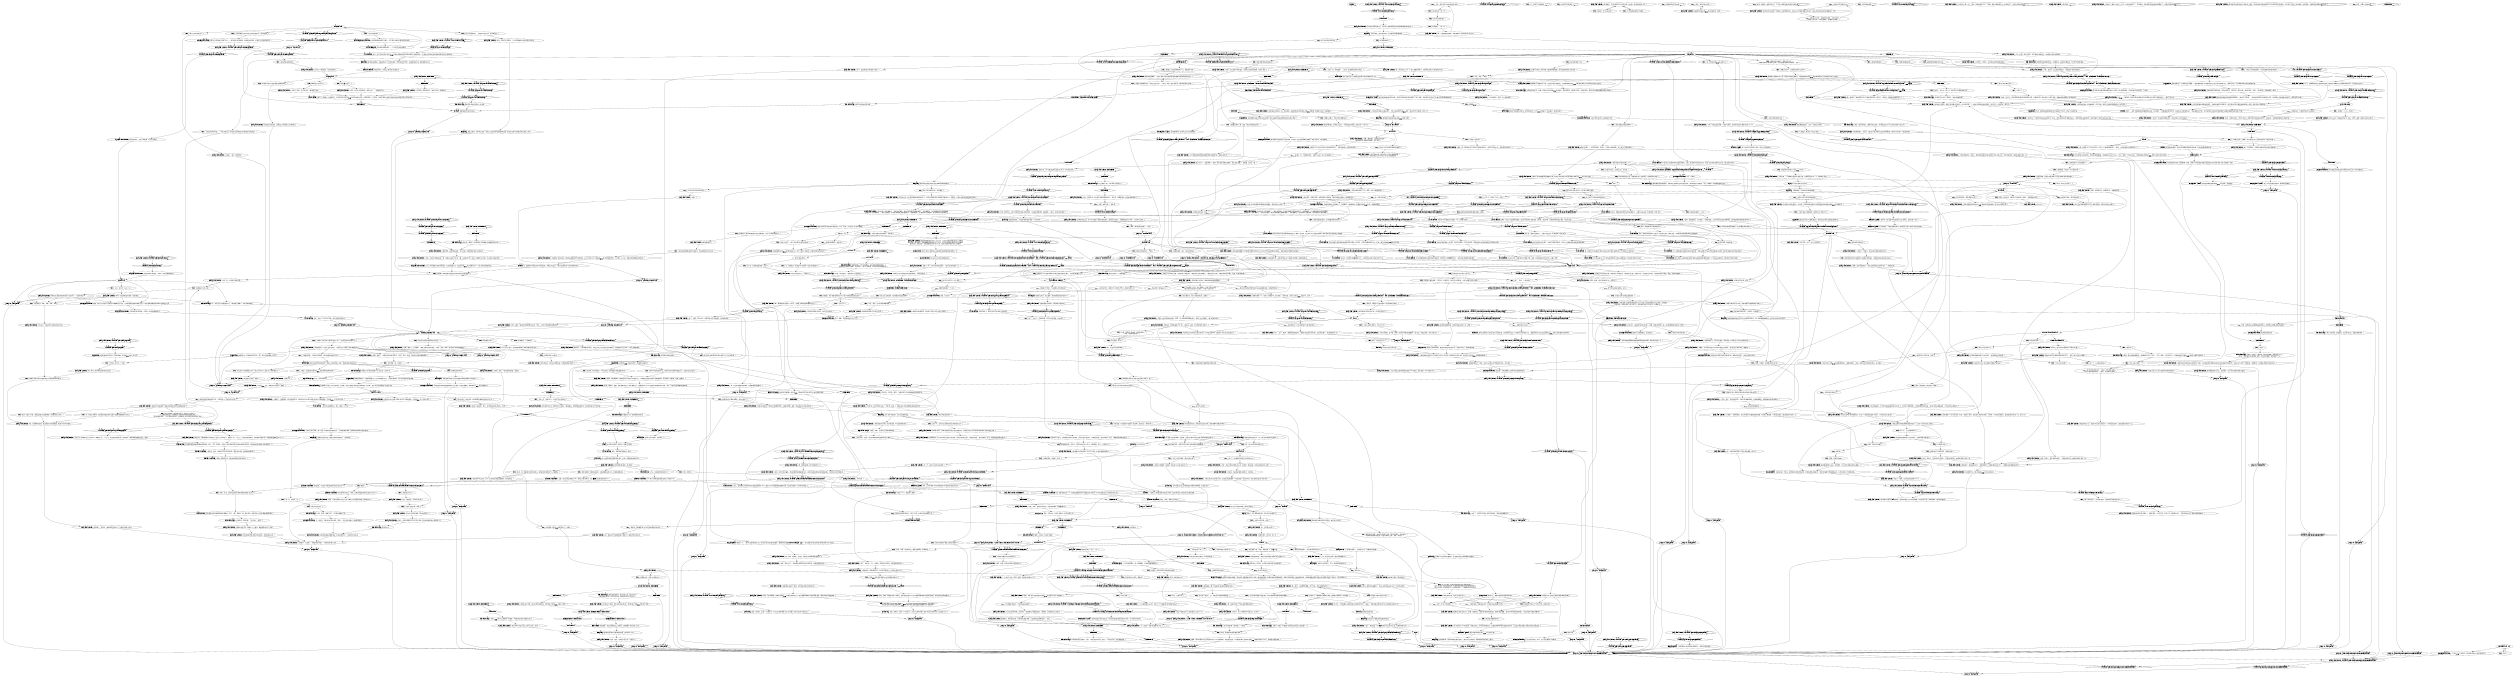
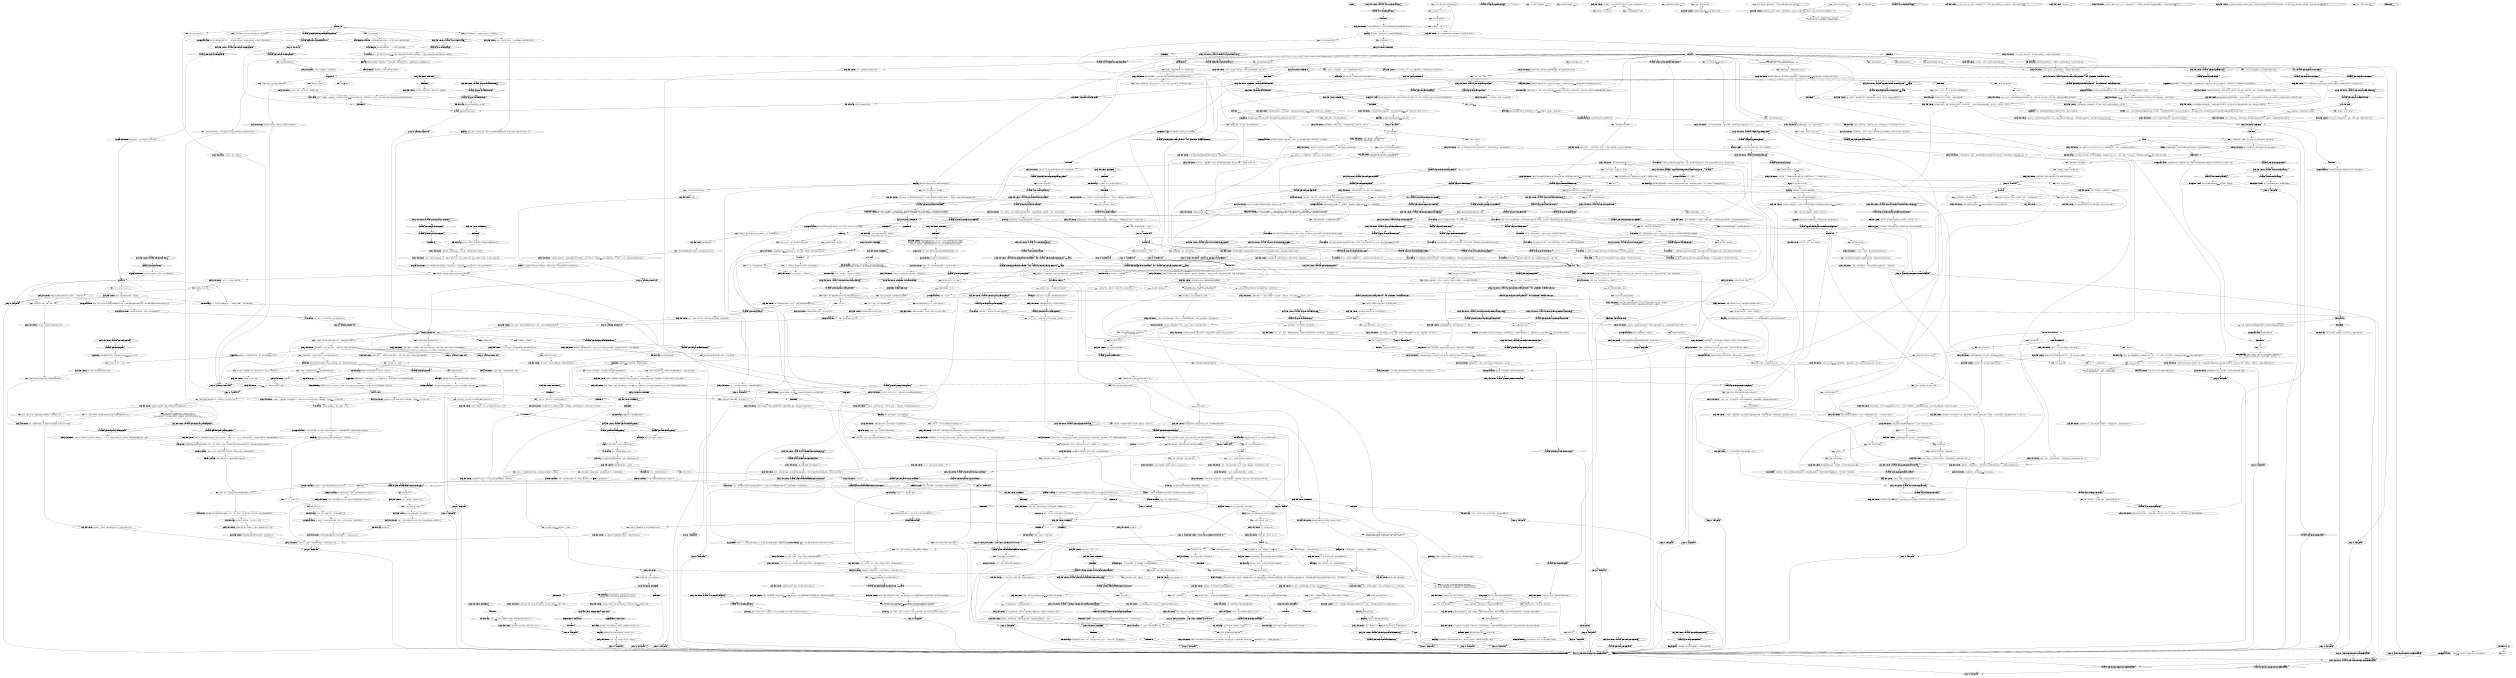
(361, 91) -> none
(1392, 132) -> (1392, 132)
none -> (1043, 184)
(1632, 212) -> none
(842, 234) -> (842, 234)
(800, 258) -> (800, 258)
none -> (929, 304)
(939, 415) -> none
(1240, 451) -> (1240, 451)
